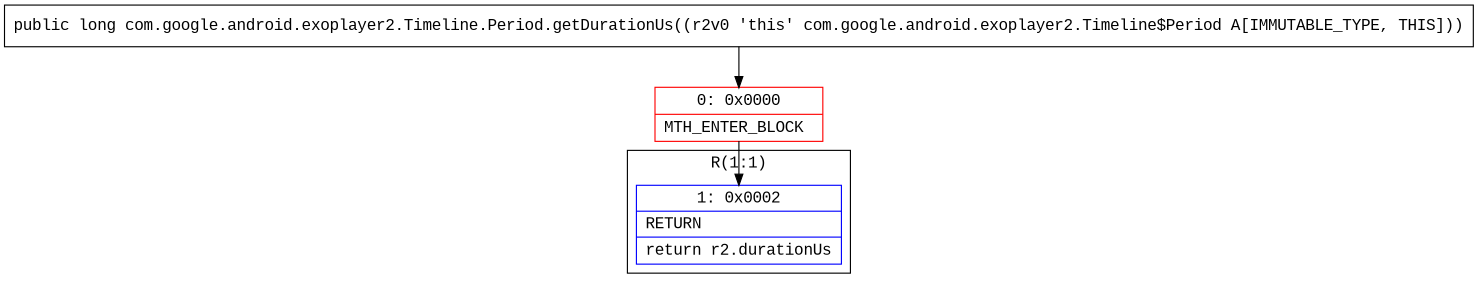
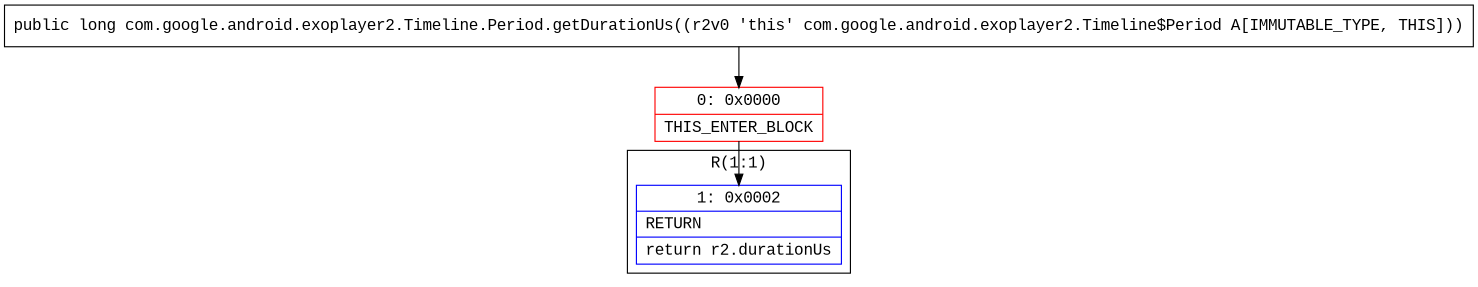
(734, 127) -> (739, 127)
